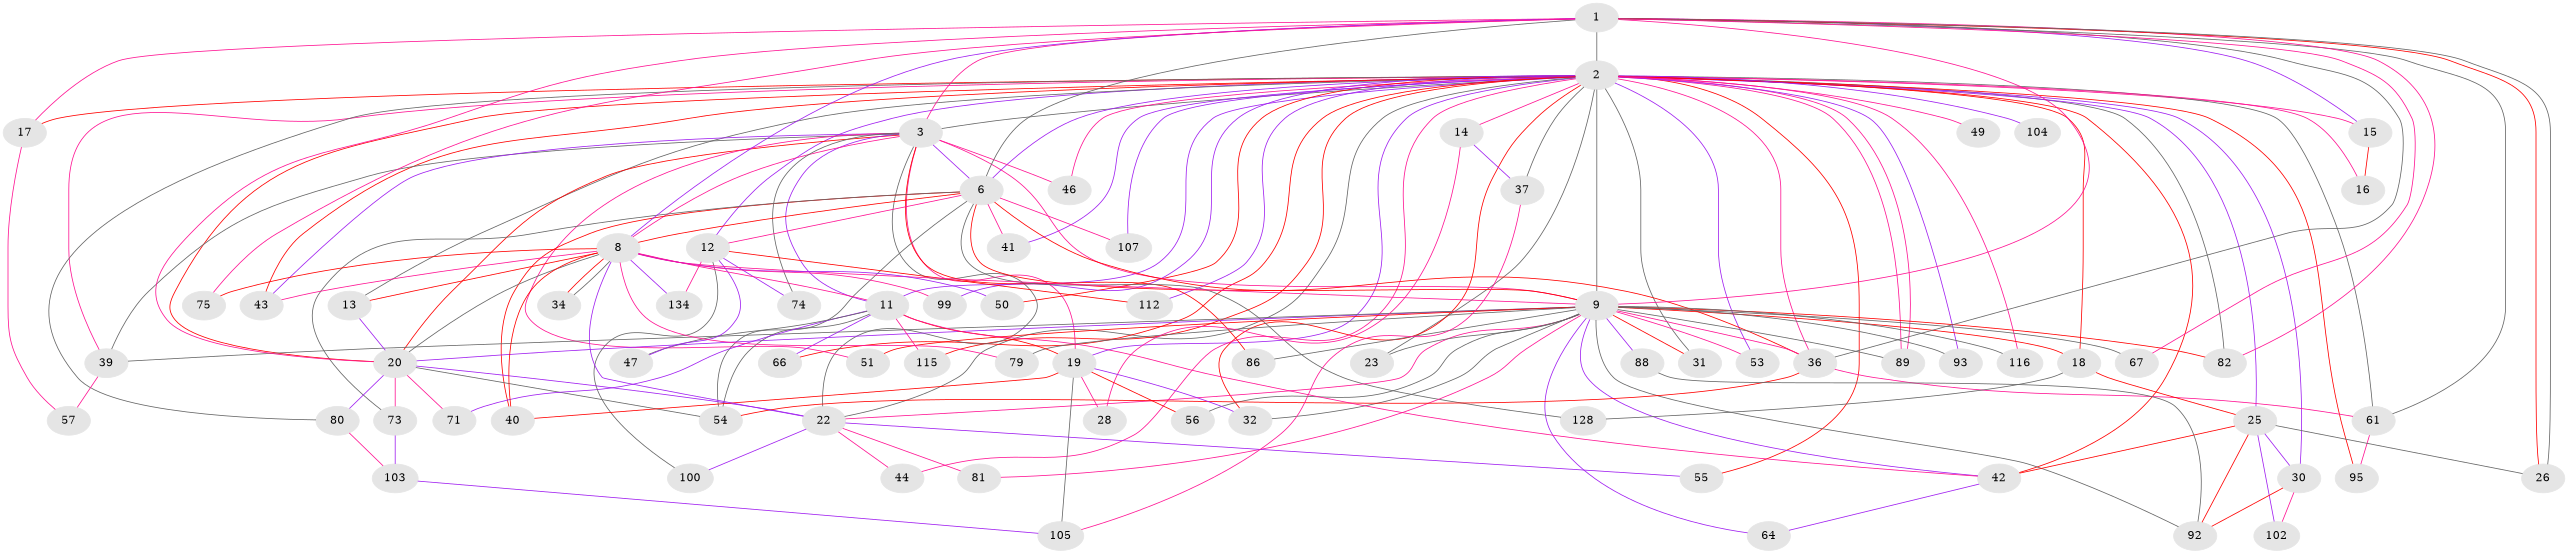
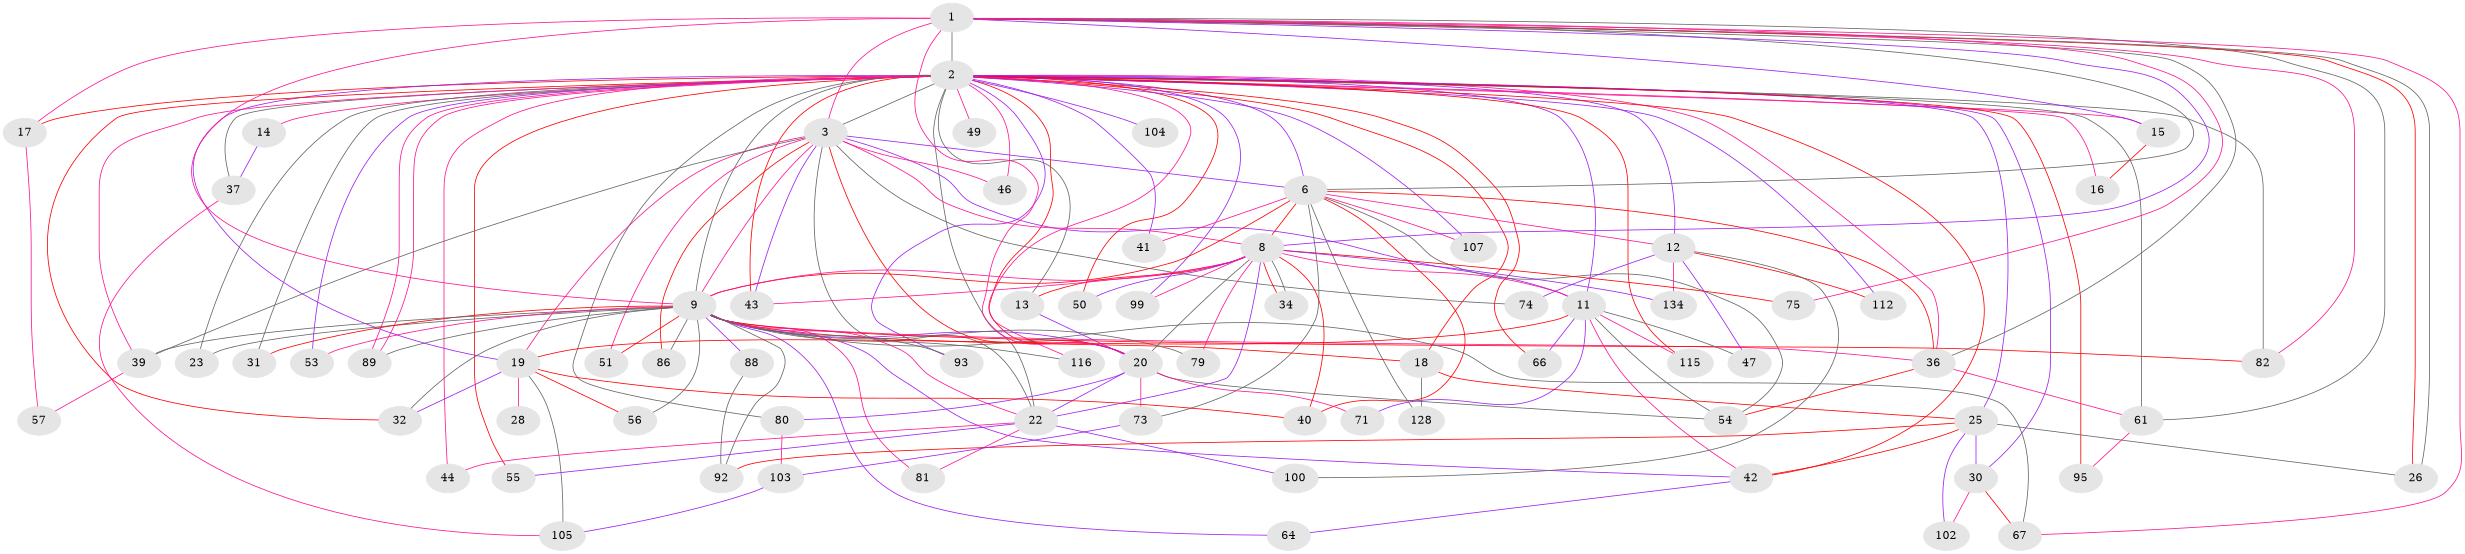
(1423, 270) -> none
(2247, 507) -> (1998, 507)
